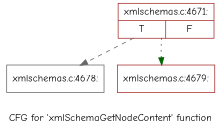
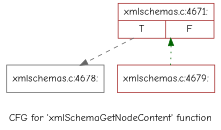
(161, 48) -> (171, 55)
